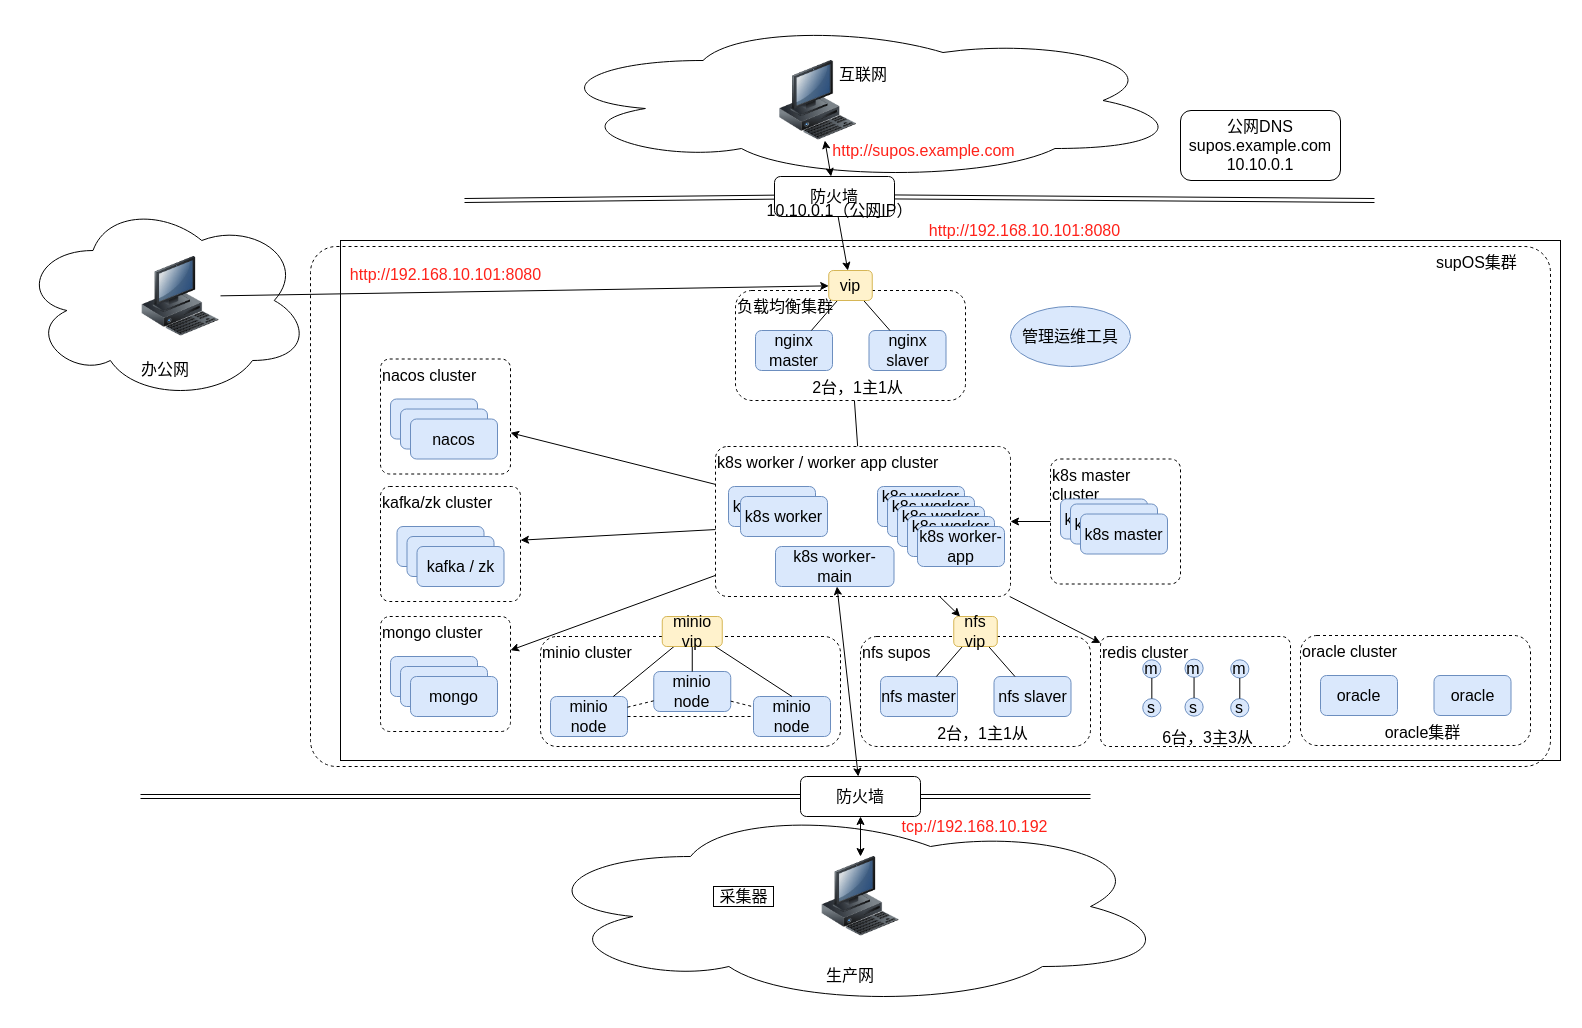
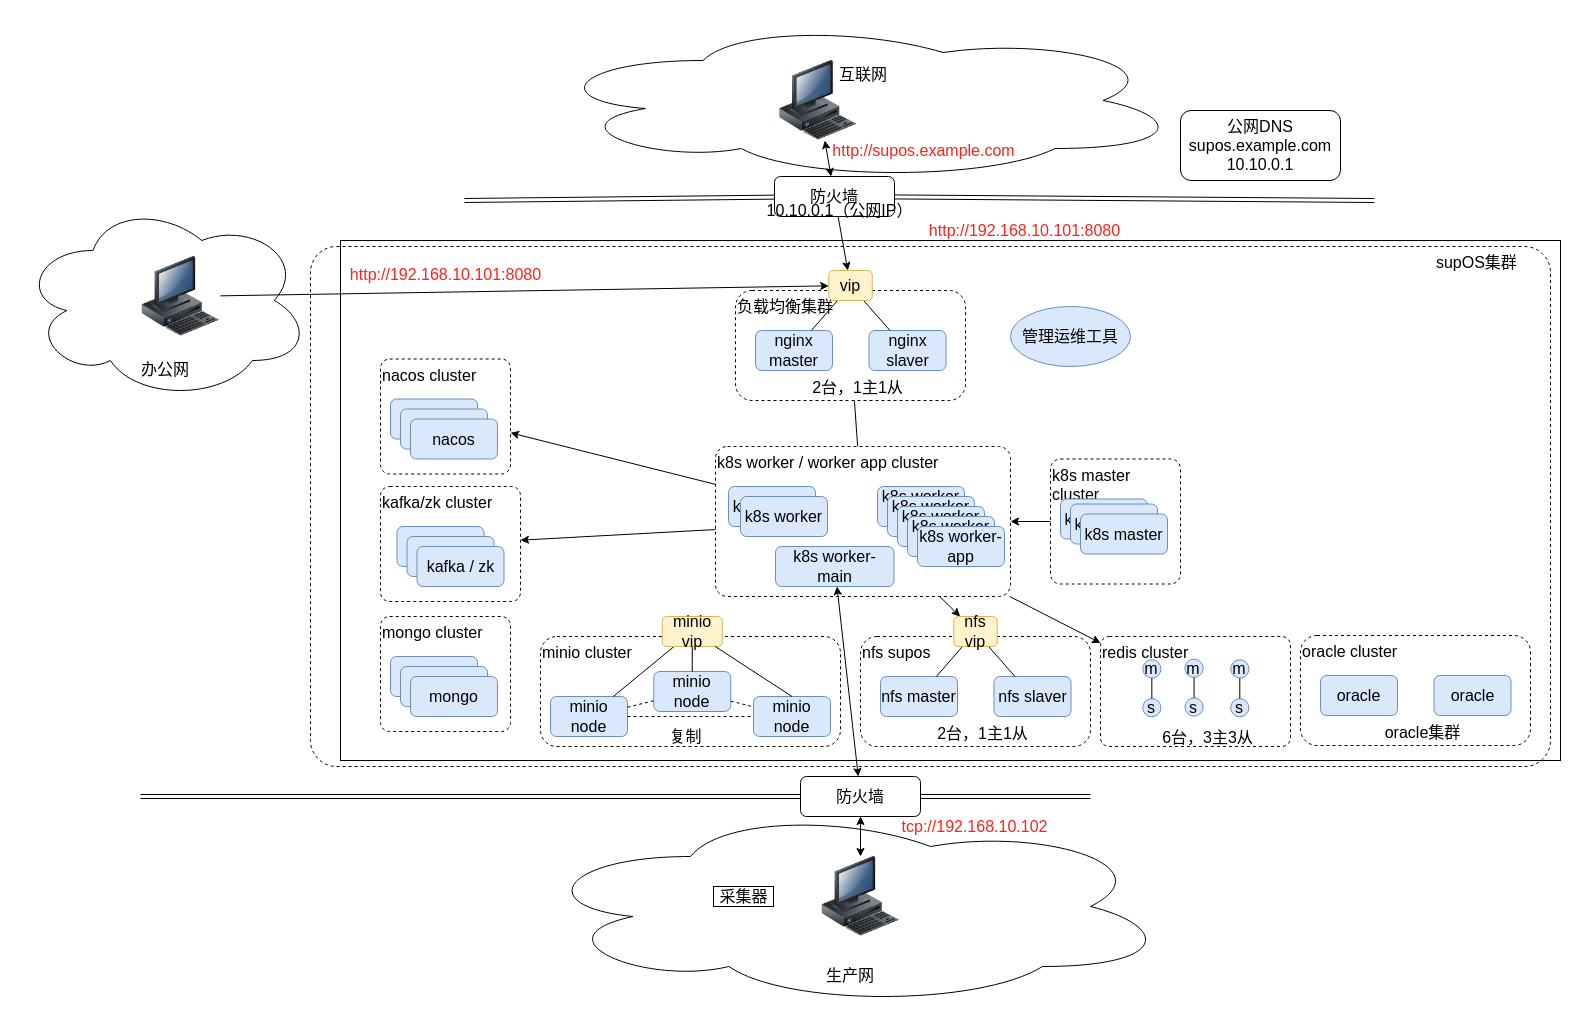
(616, 612) -> none
none -> (686, 737)
(975, 827) -> (975, 827)
